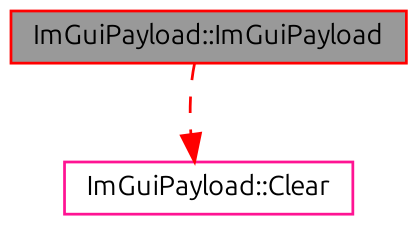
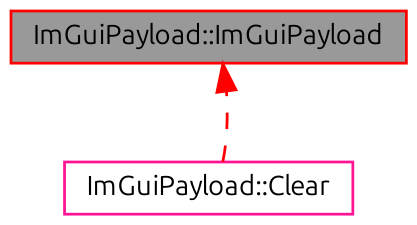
(190, 99) -> (227, 127)
